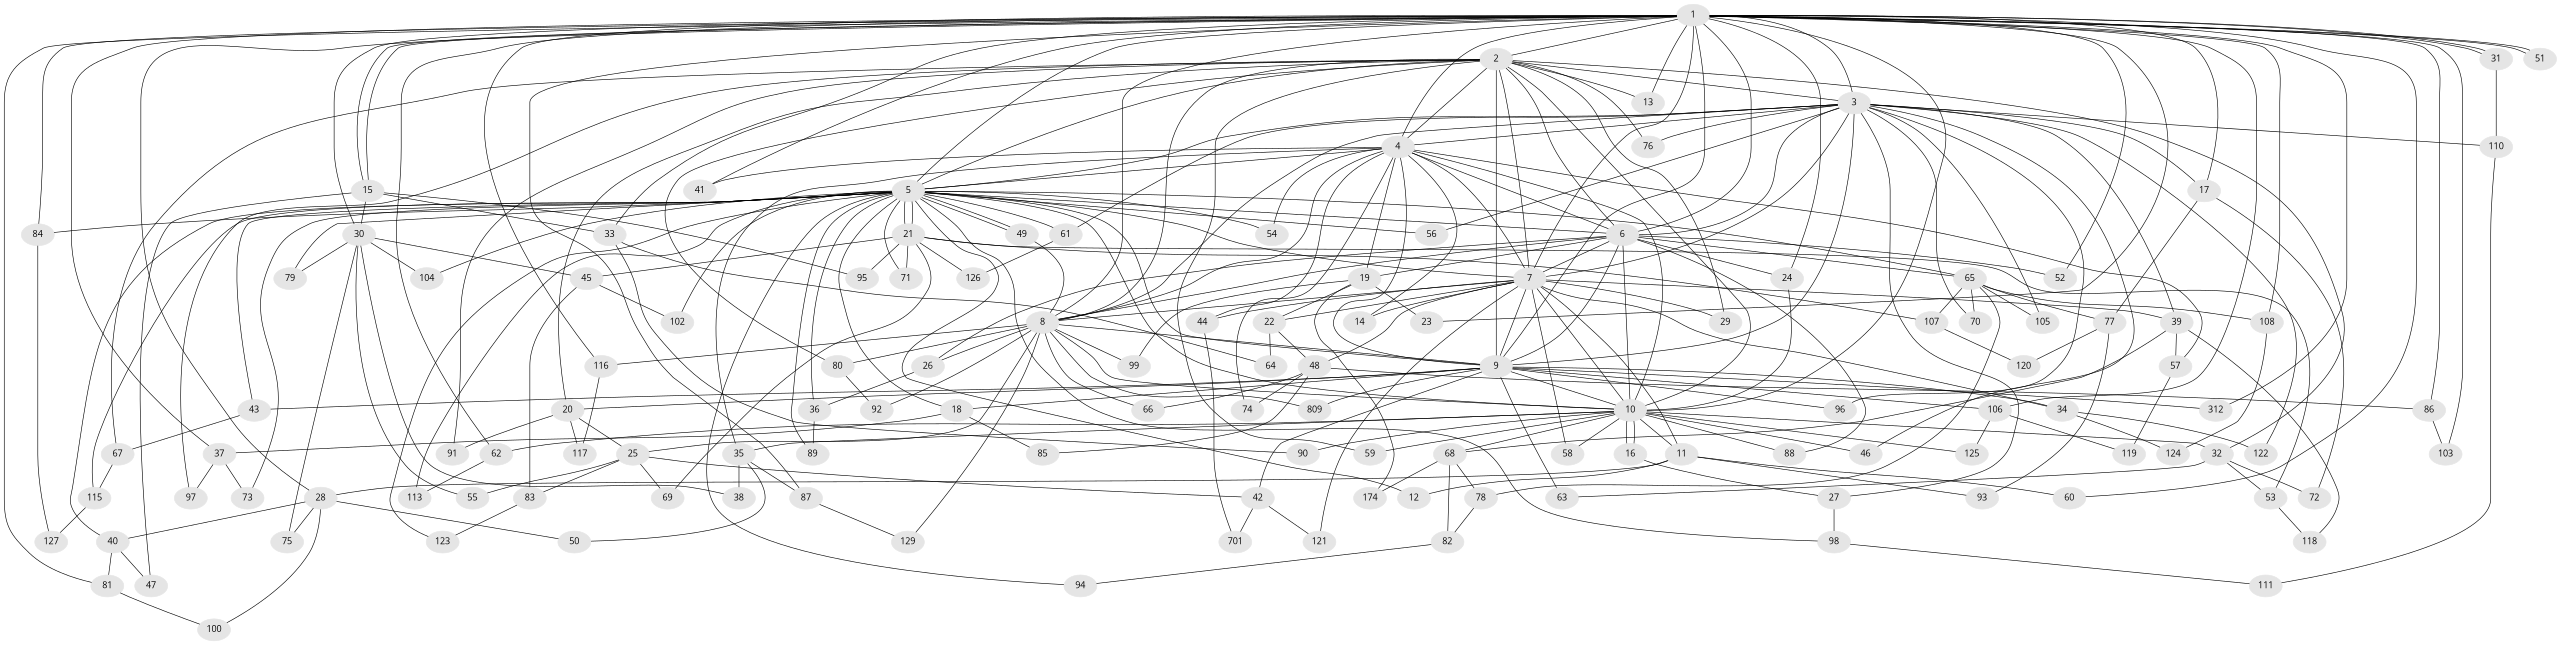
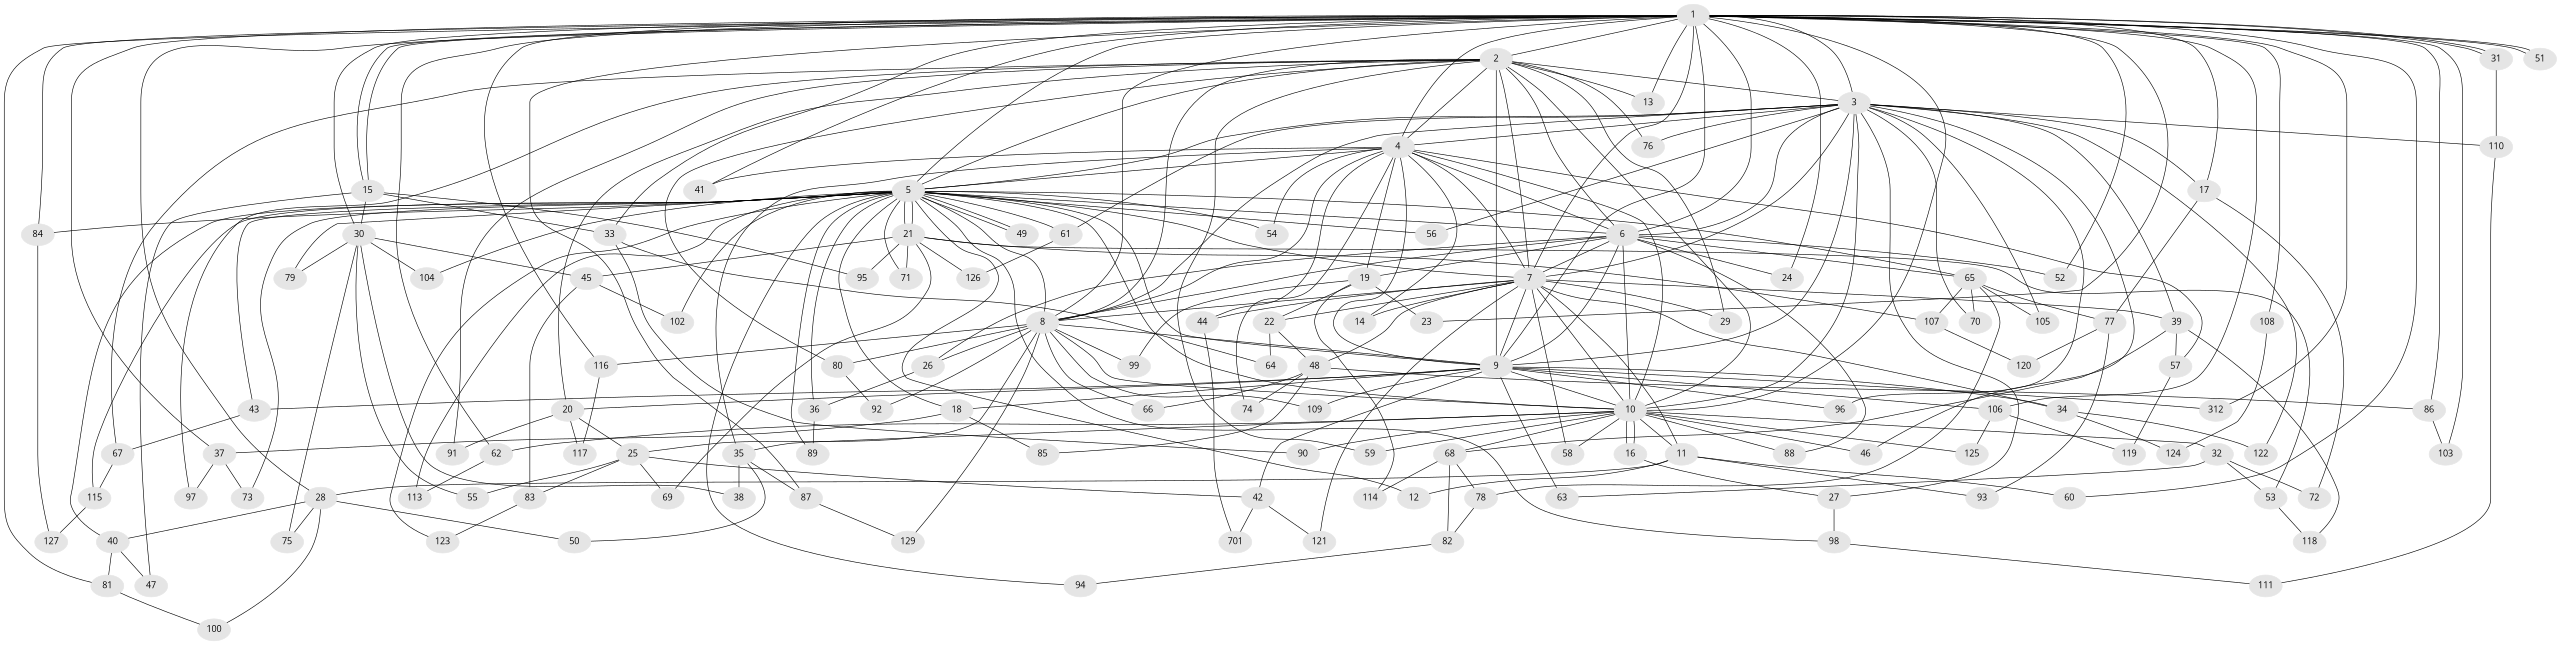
(2036, 110) -> none
(1063, 273) -> (992, 239)
(2116, 305) -> none
(1740, 393) -> (1833, 324)
(1315, 410) -> (1315, 410)
(1370, 498) -> (1370, 498)
